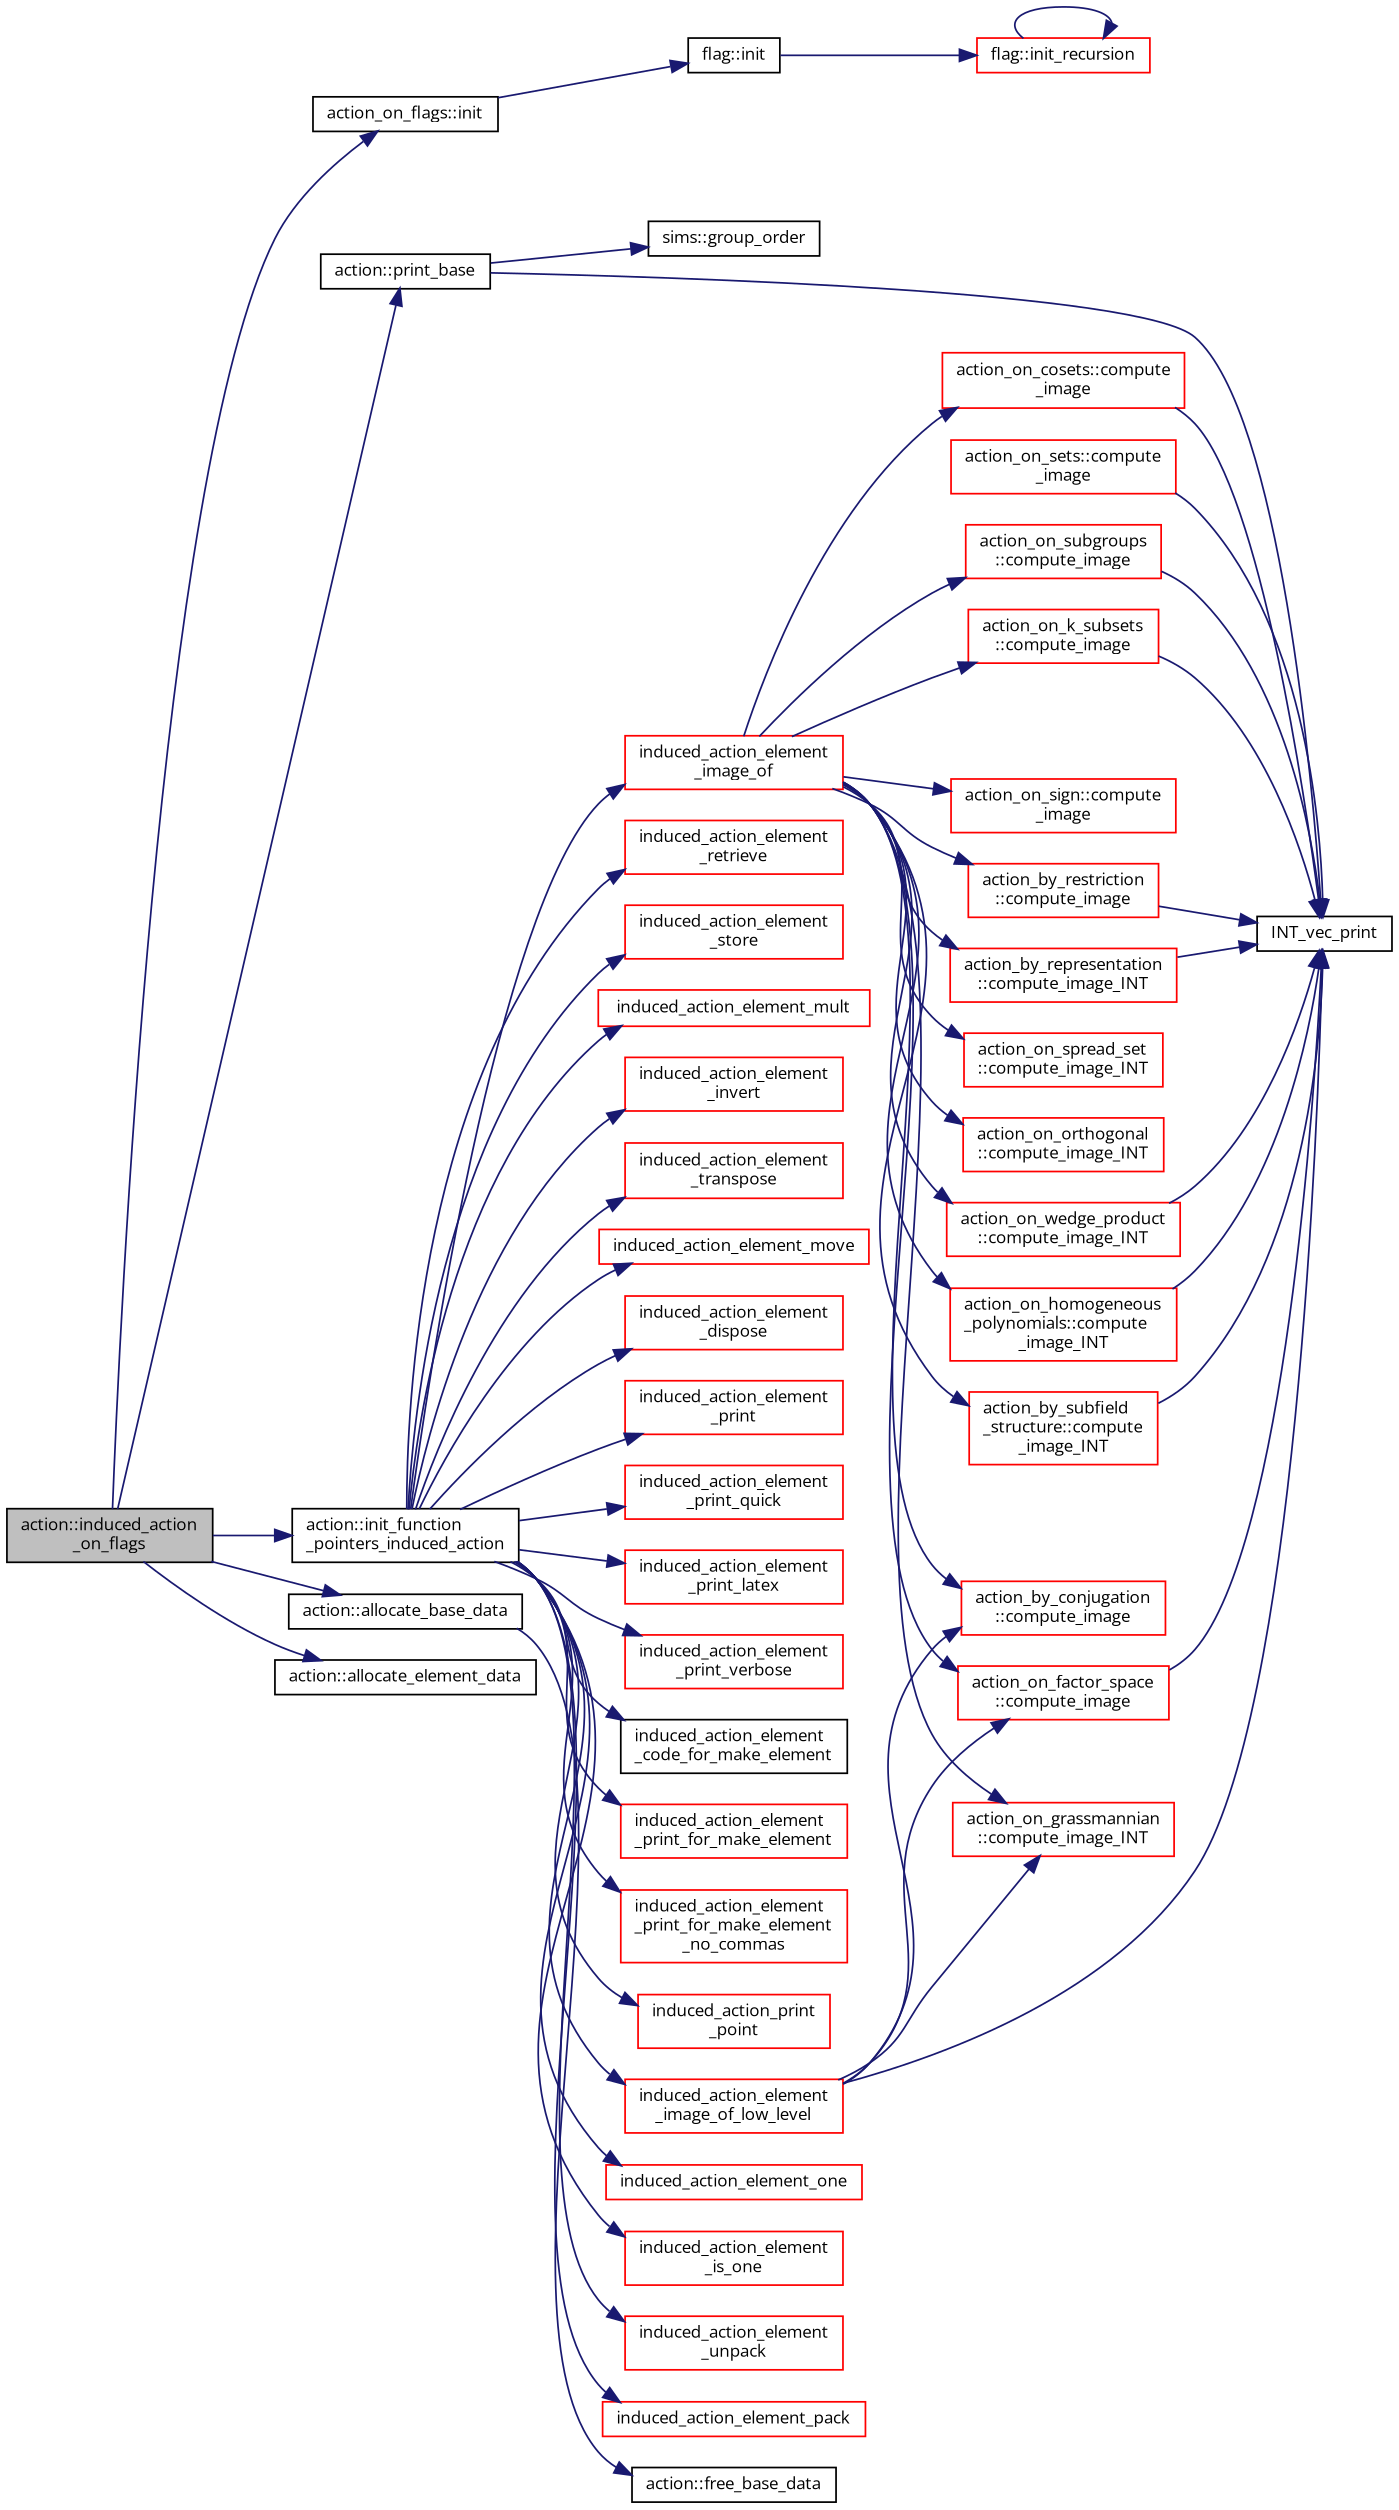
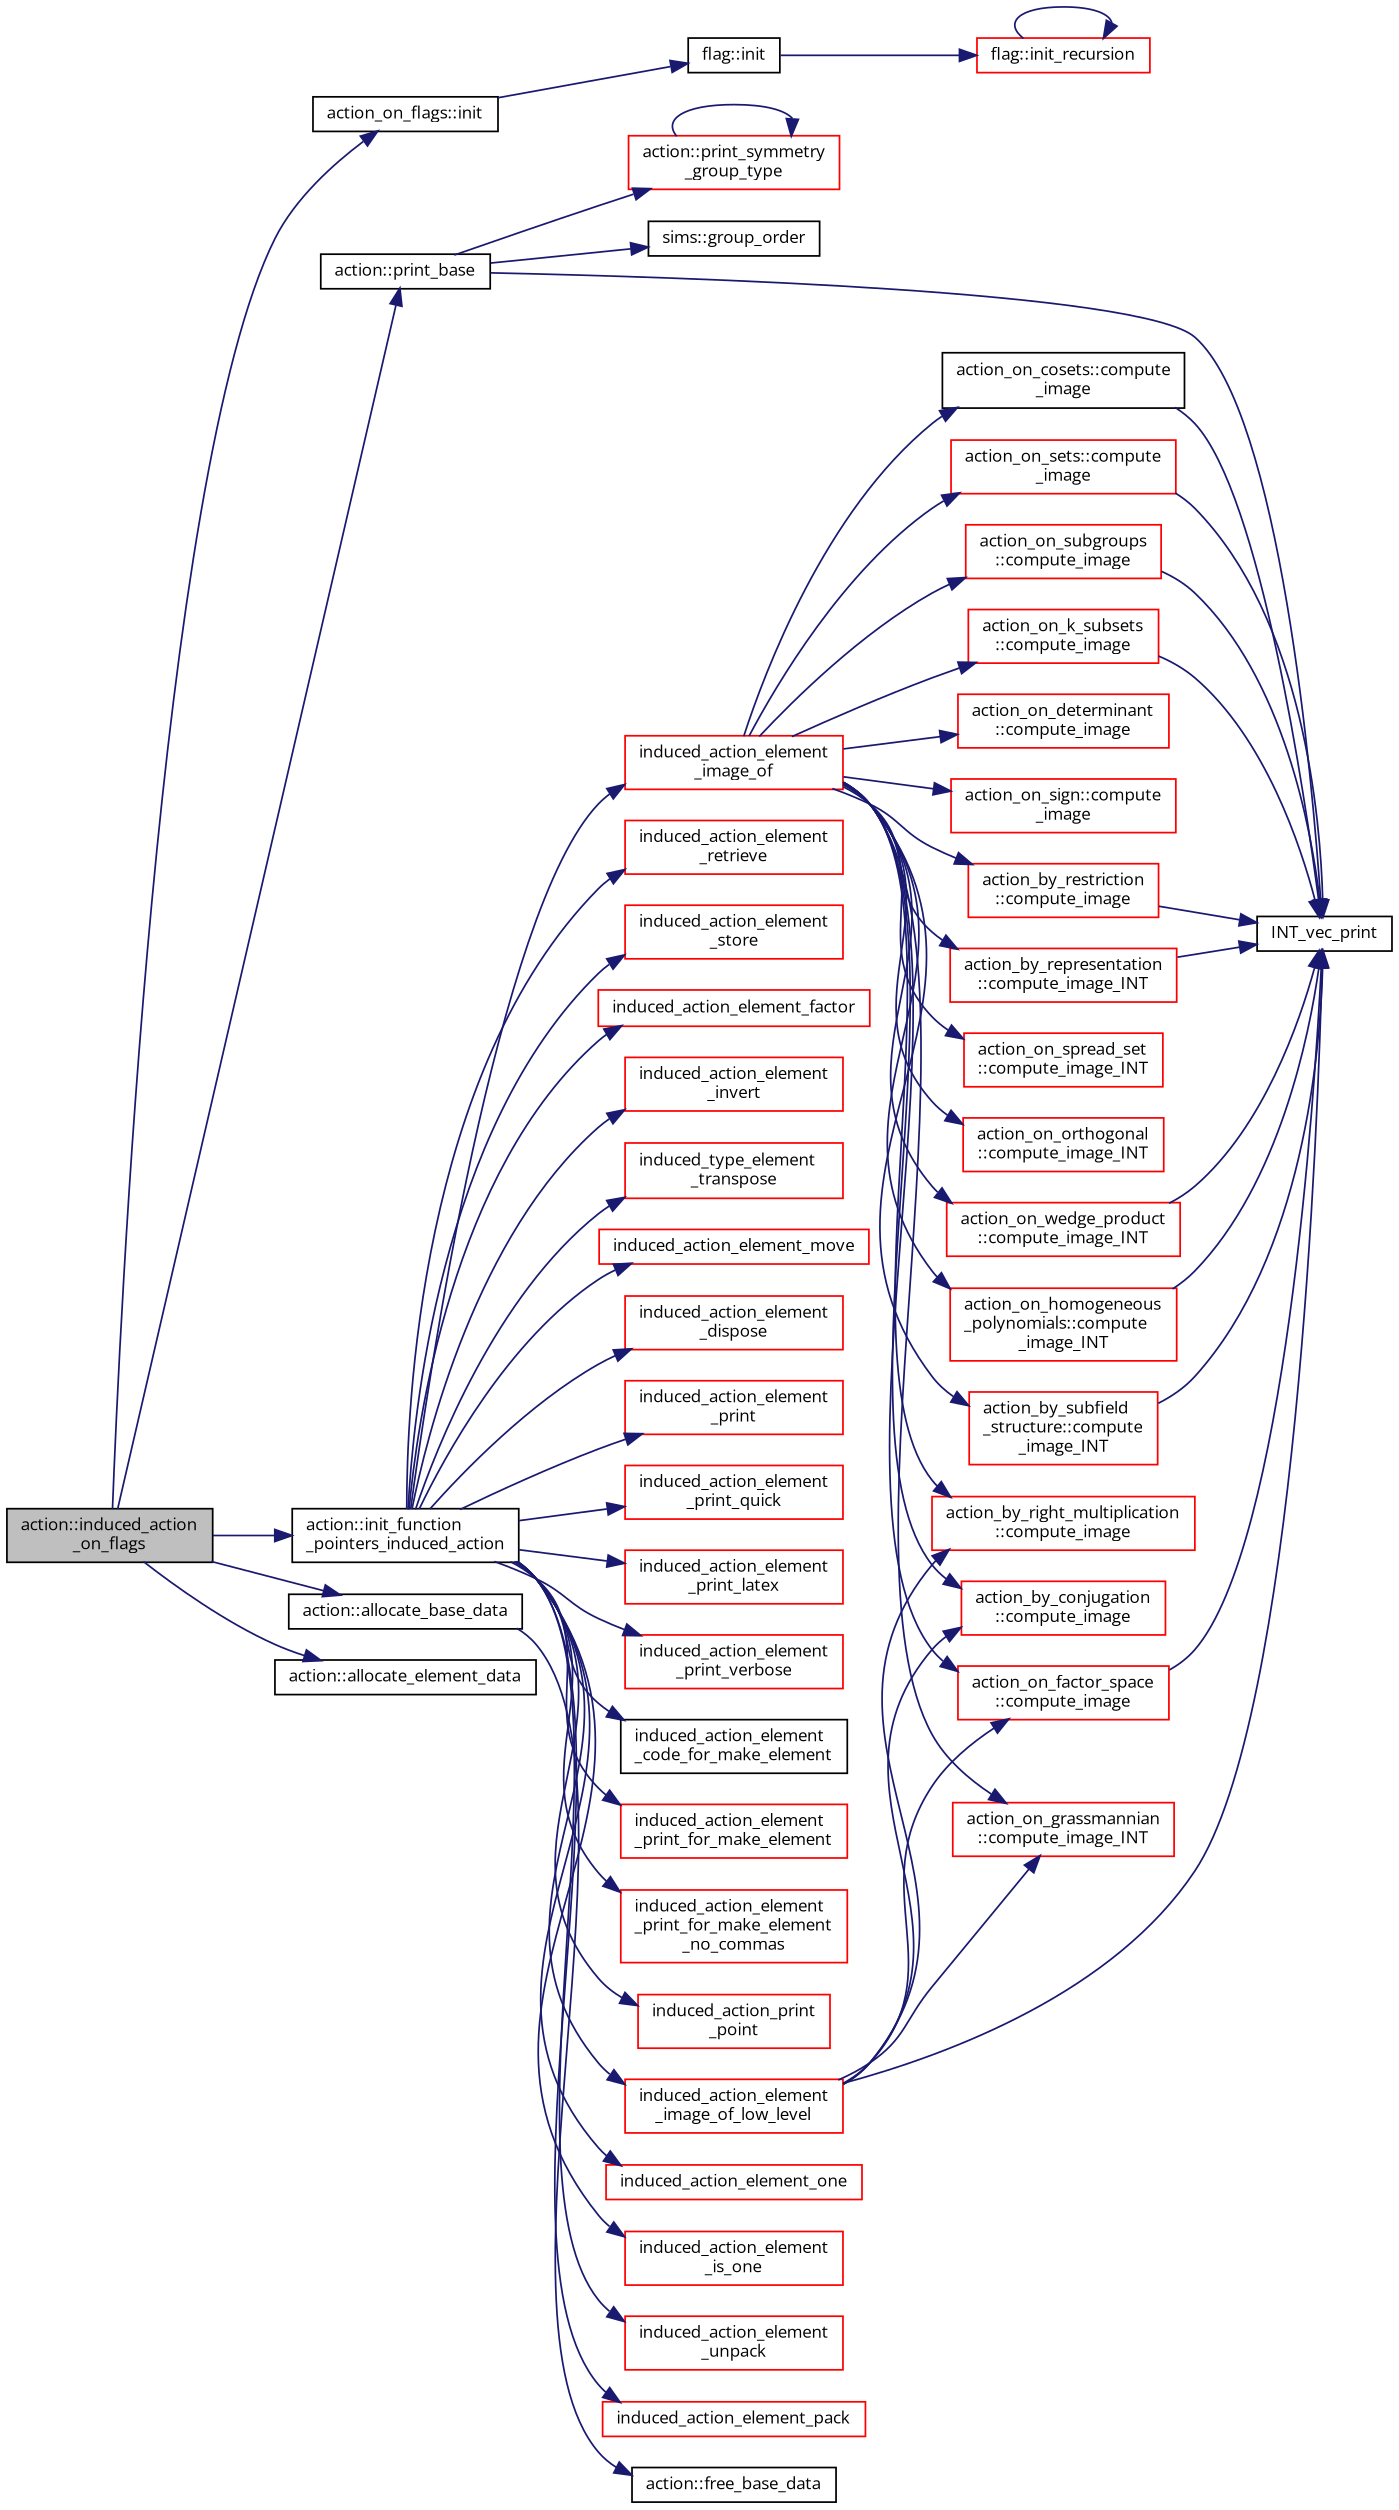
none -> (734, 163)
(1063, 380) -> (1063, 380)
none -> (833, 607)
none -> (1063, 721)
(734, 1008) -> (734, 1008)
(734, 1171) -> (734, 1171)
none -> (1063, 1523)
